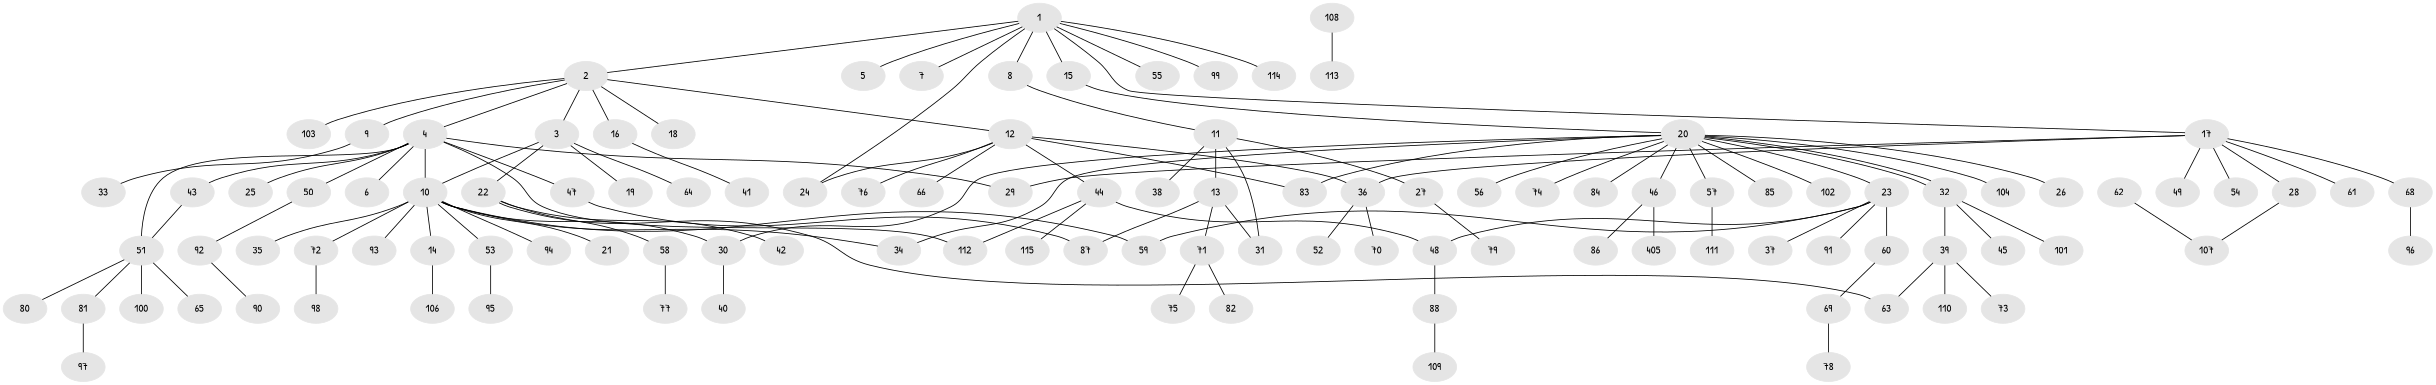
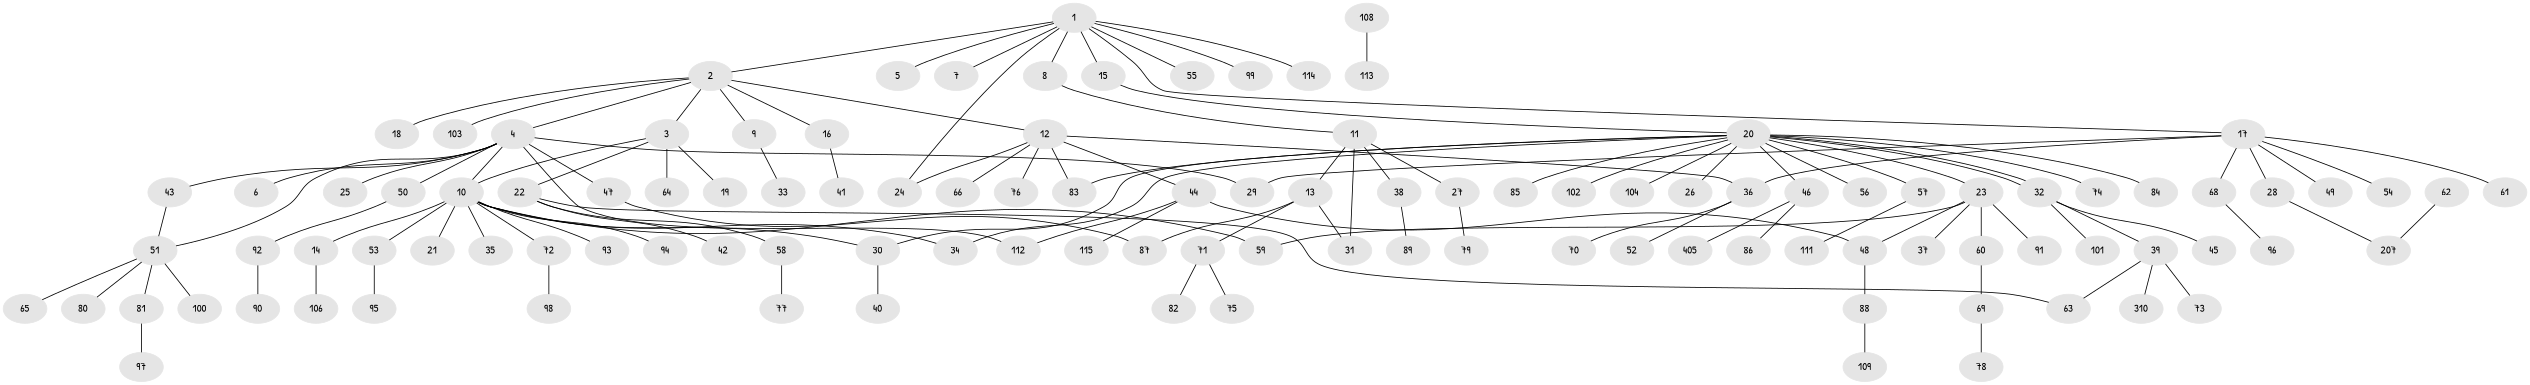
none -> (1408, 251)
(2207, 251) -> (2389, 251)
(1945, 309) -> (2141, 309)
